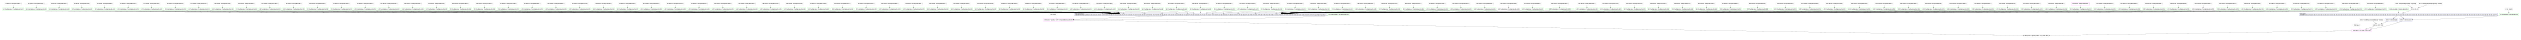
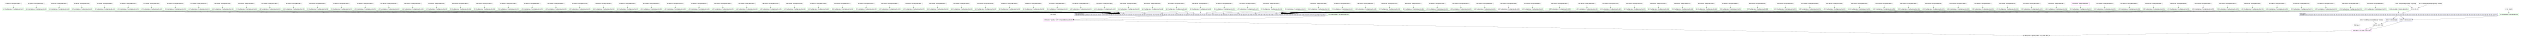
(1295, 4) -> none
